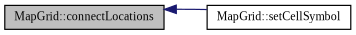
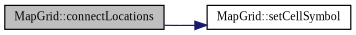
(192, 9) -> (180, 25)
